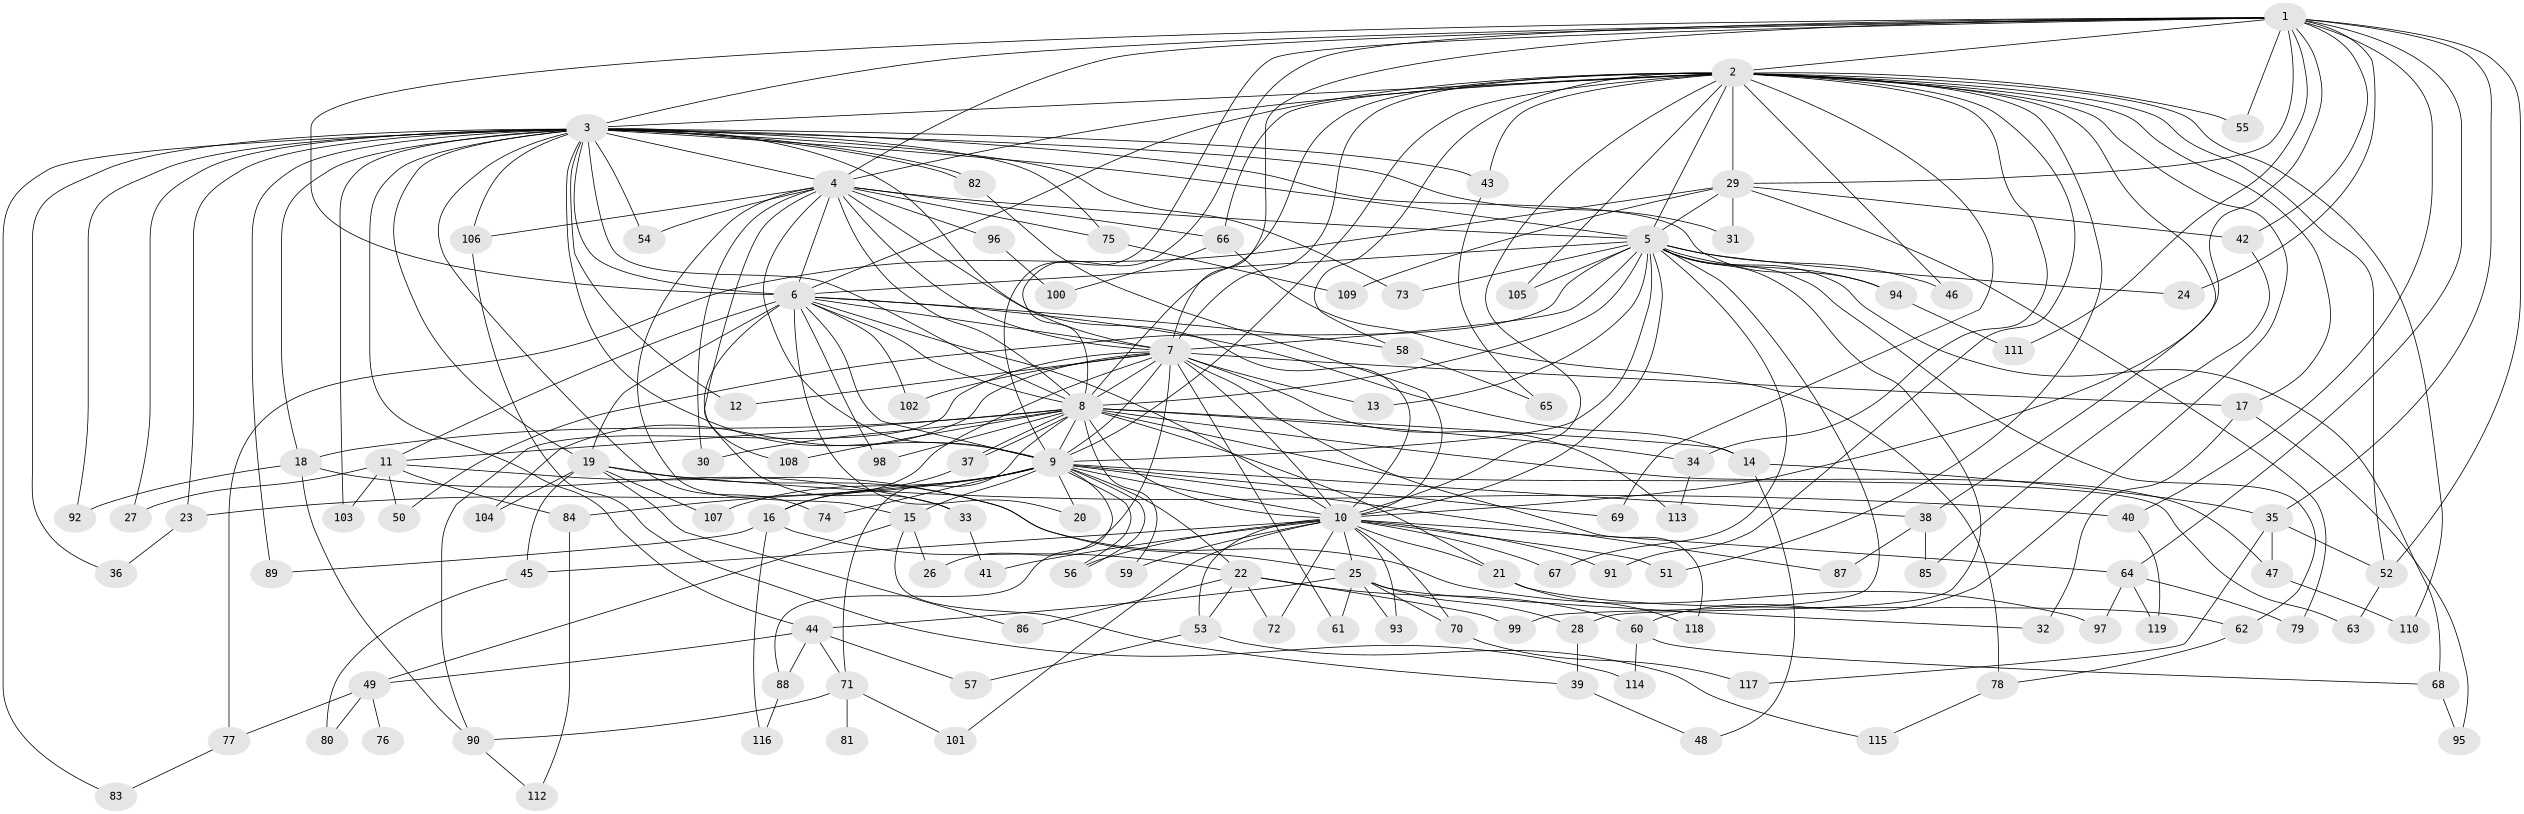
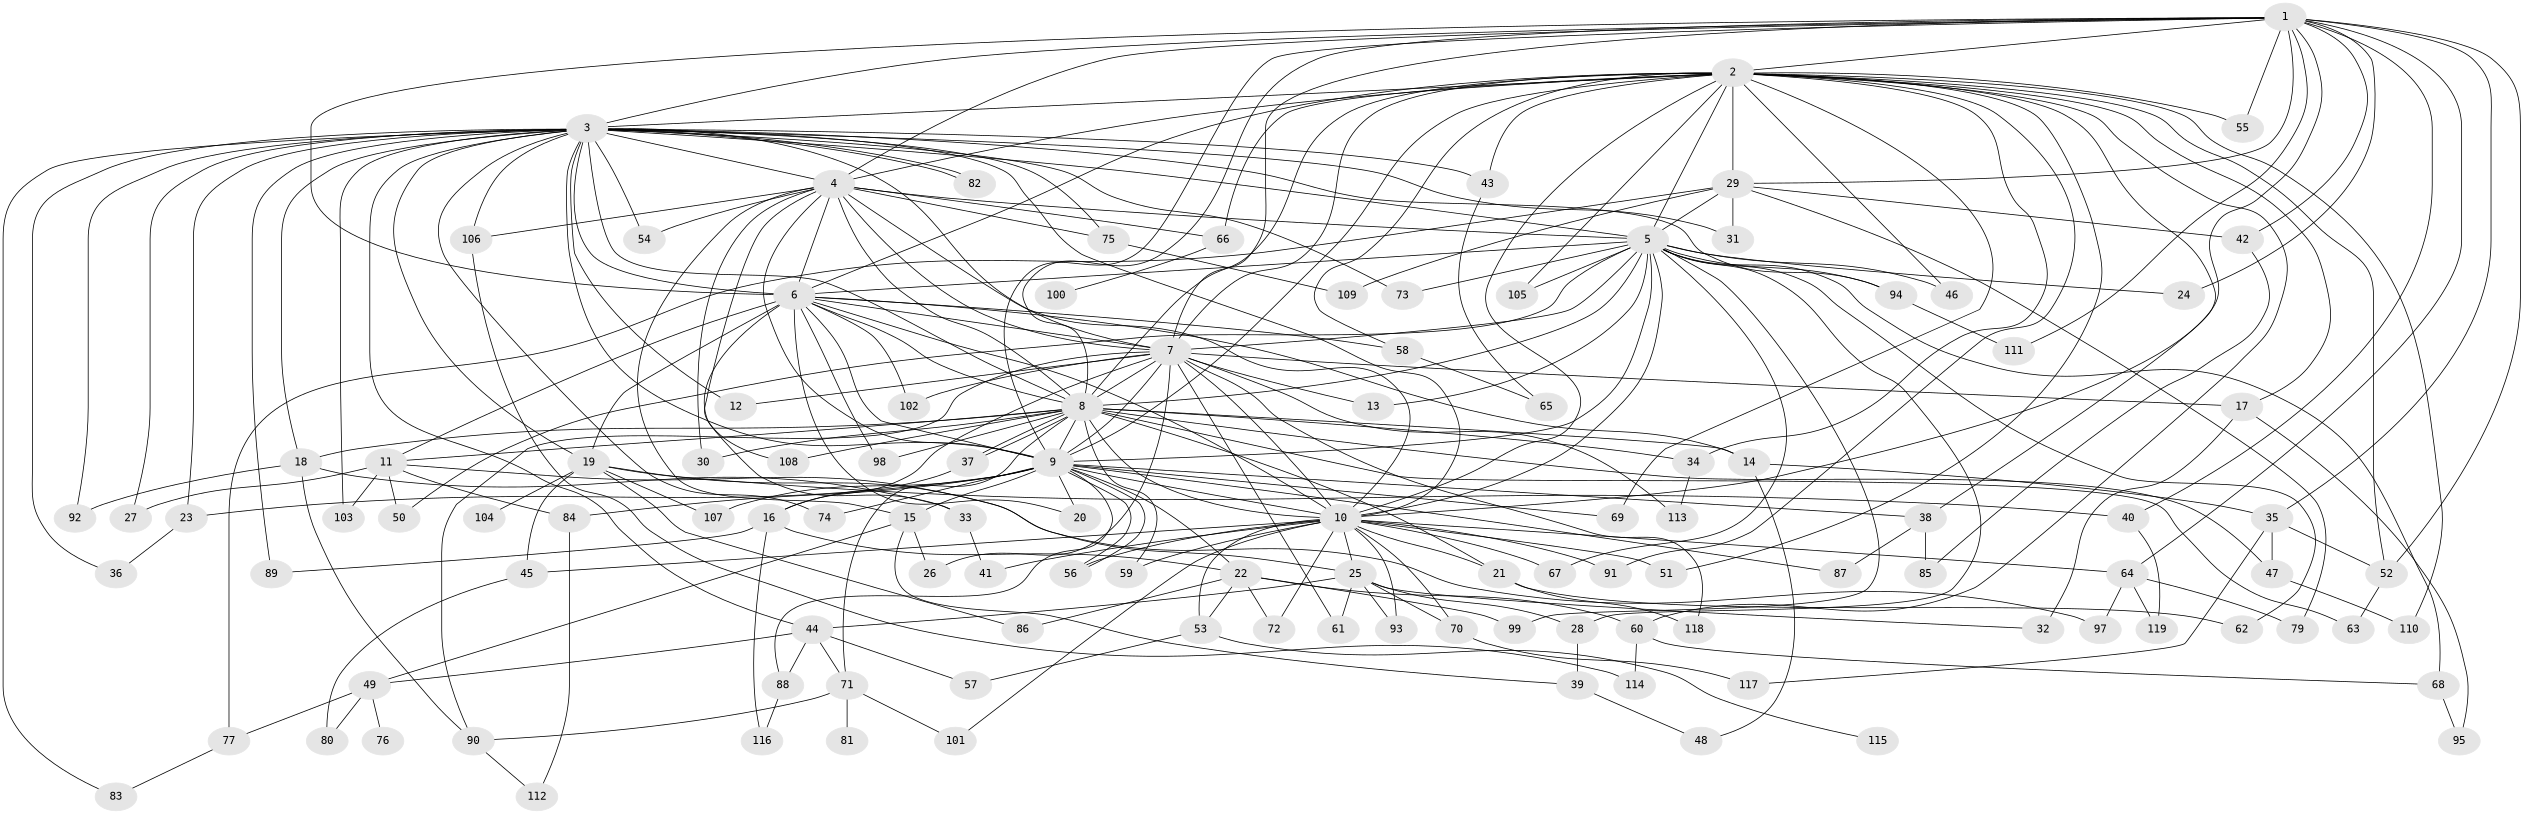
(994, 240) -> none
(1291, 346) -> (1085, 256)
(983, 400) -> none
(1997, 685) -> none
